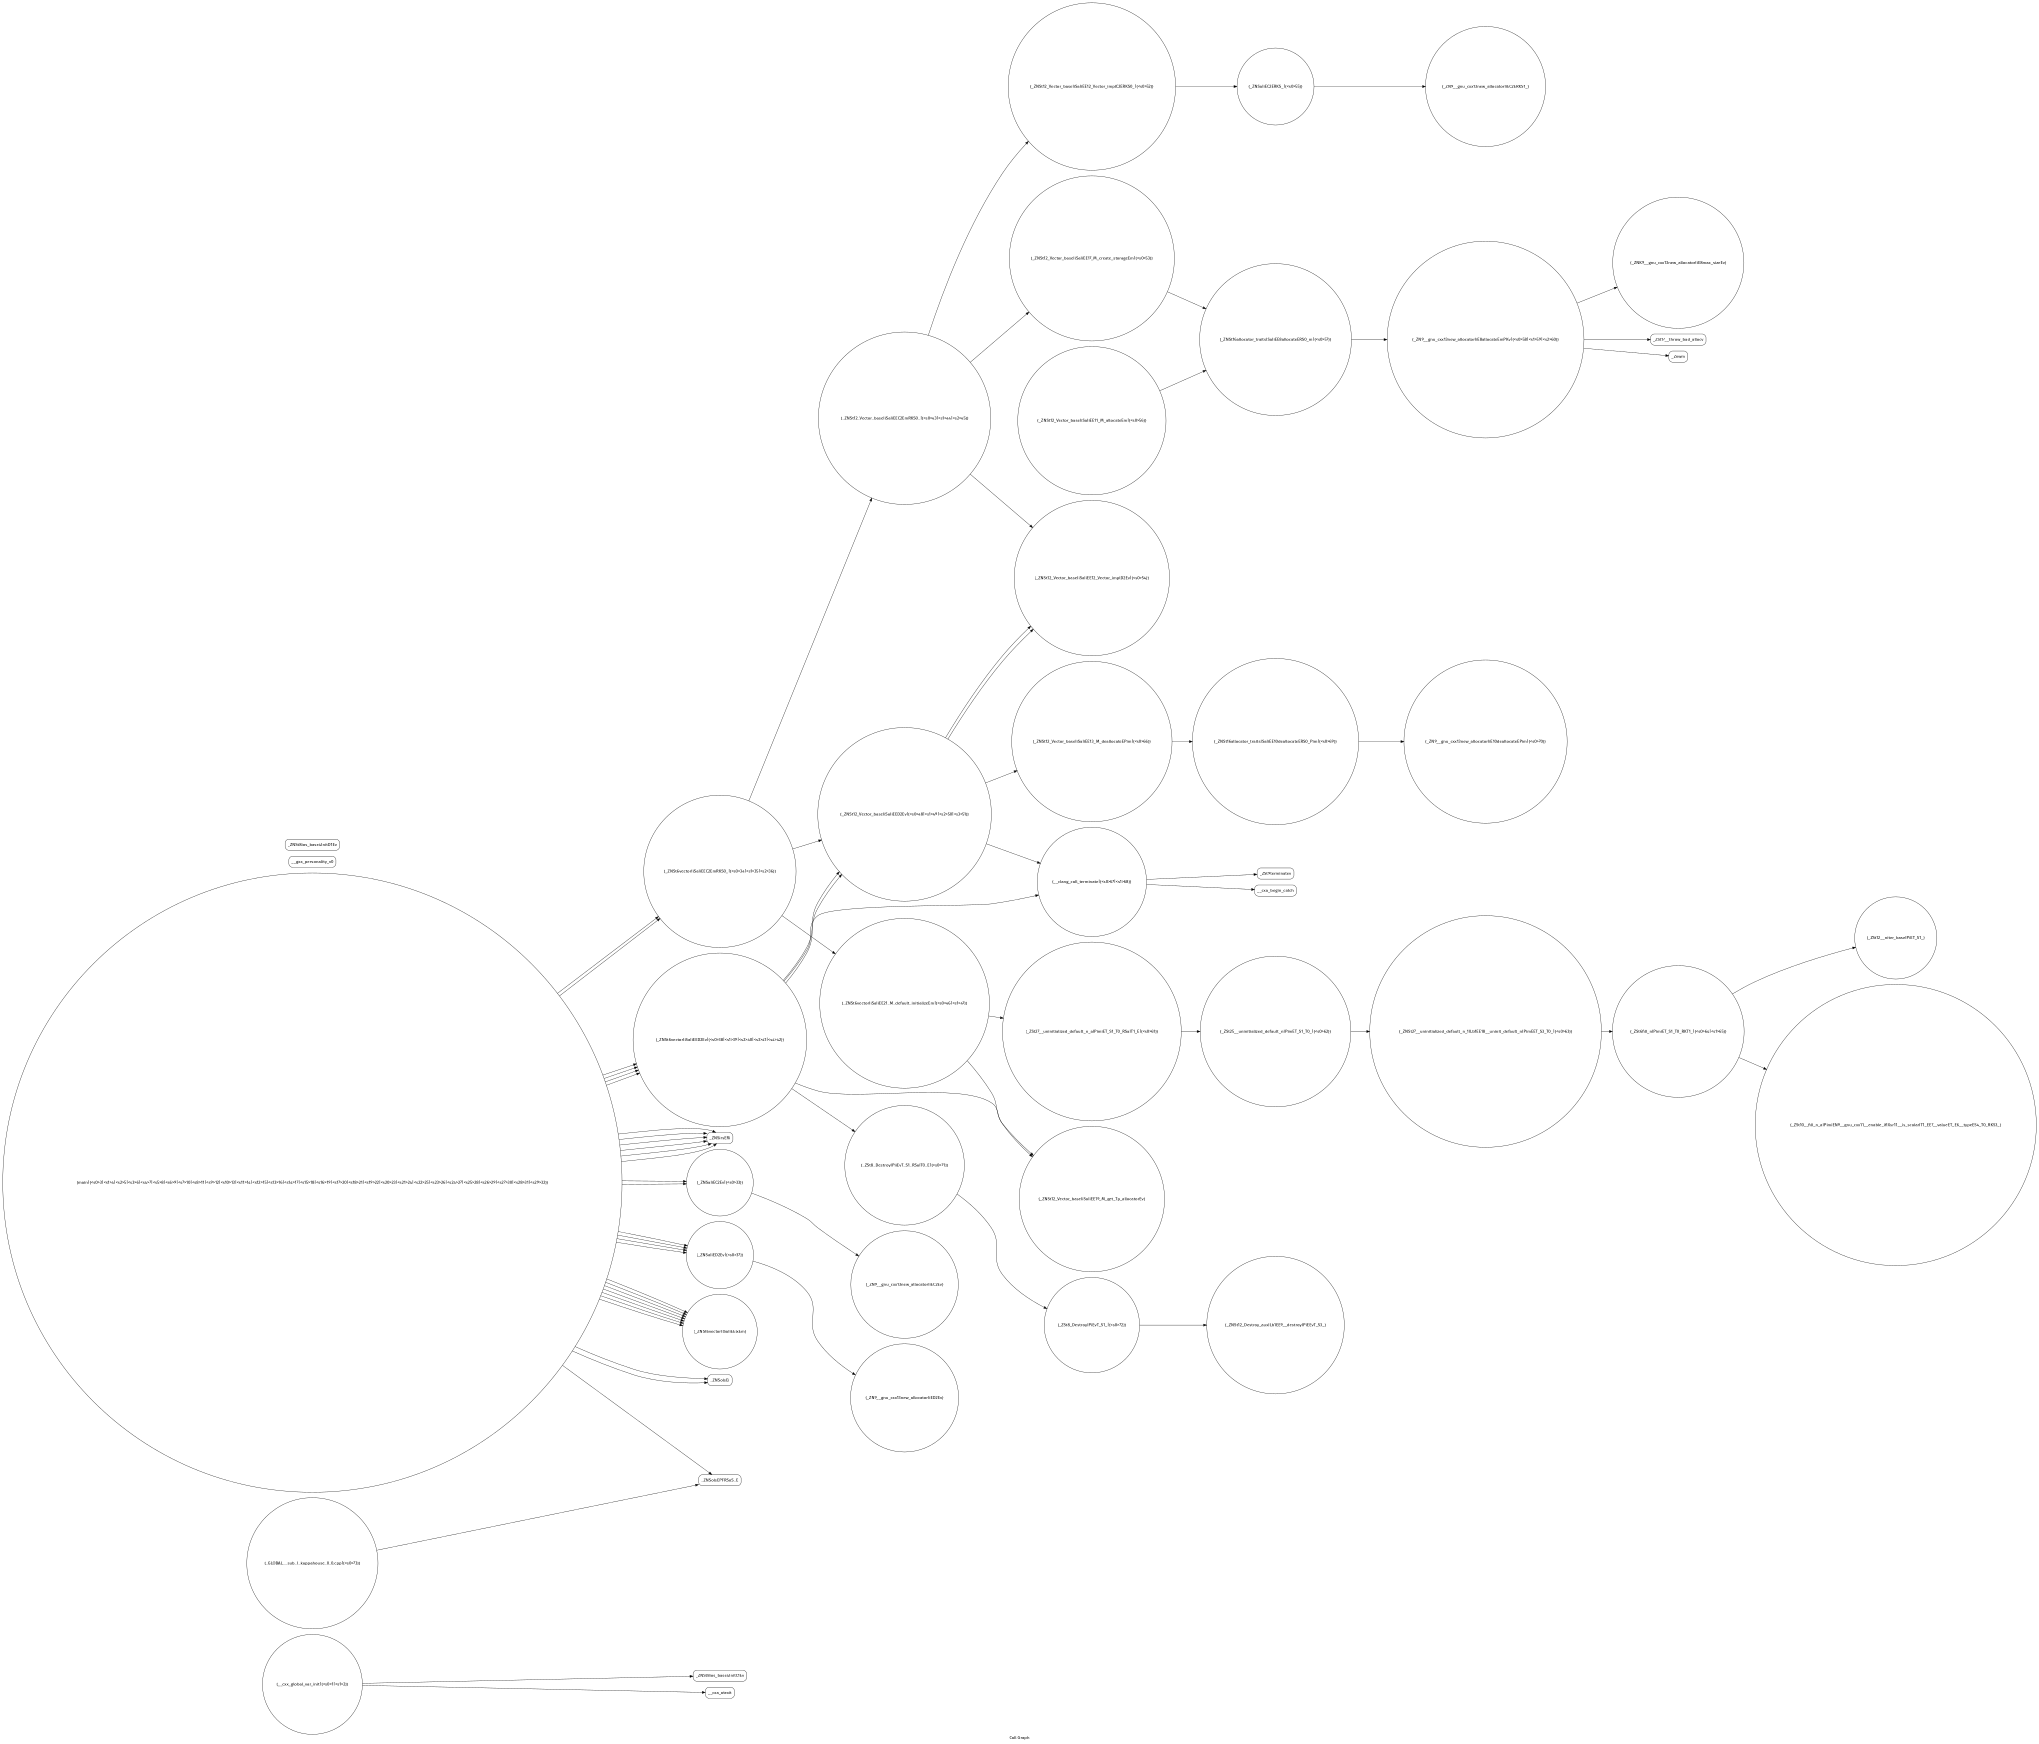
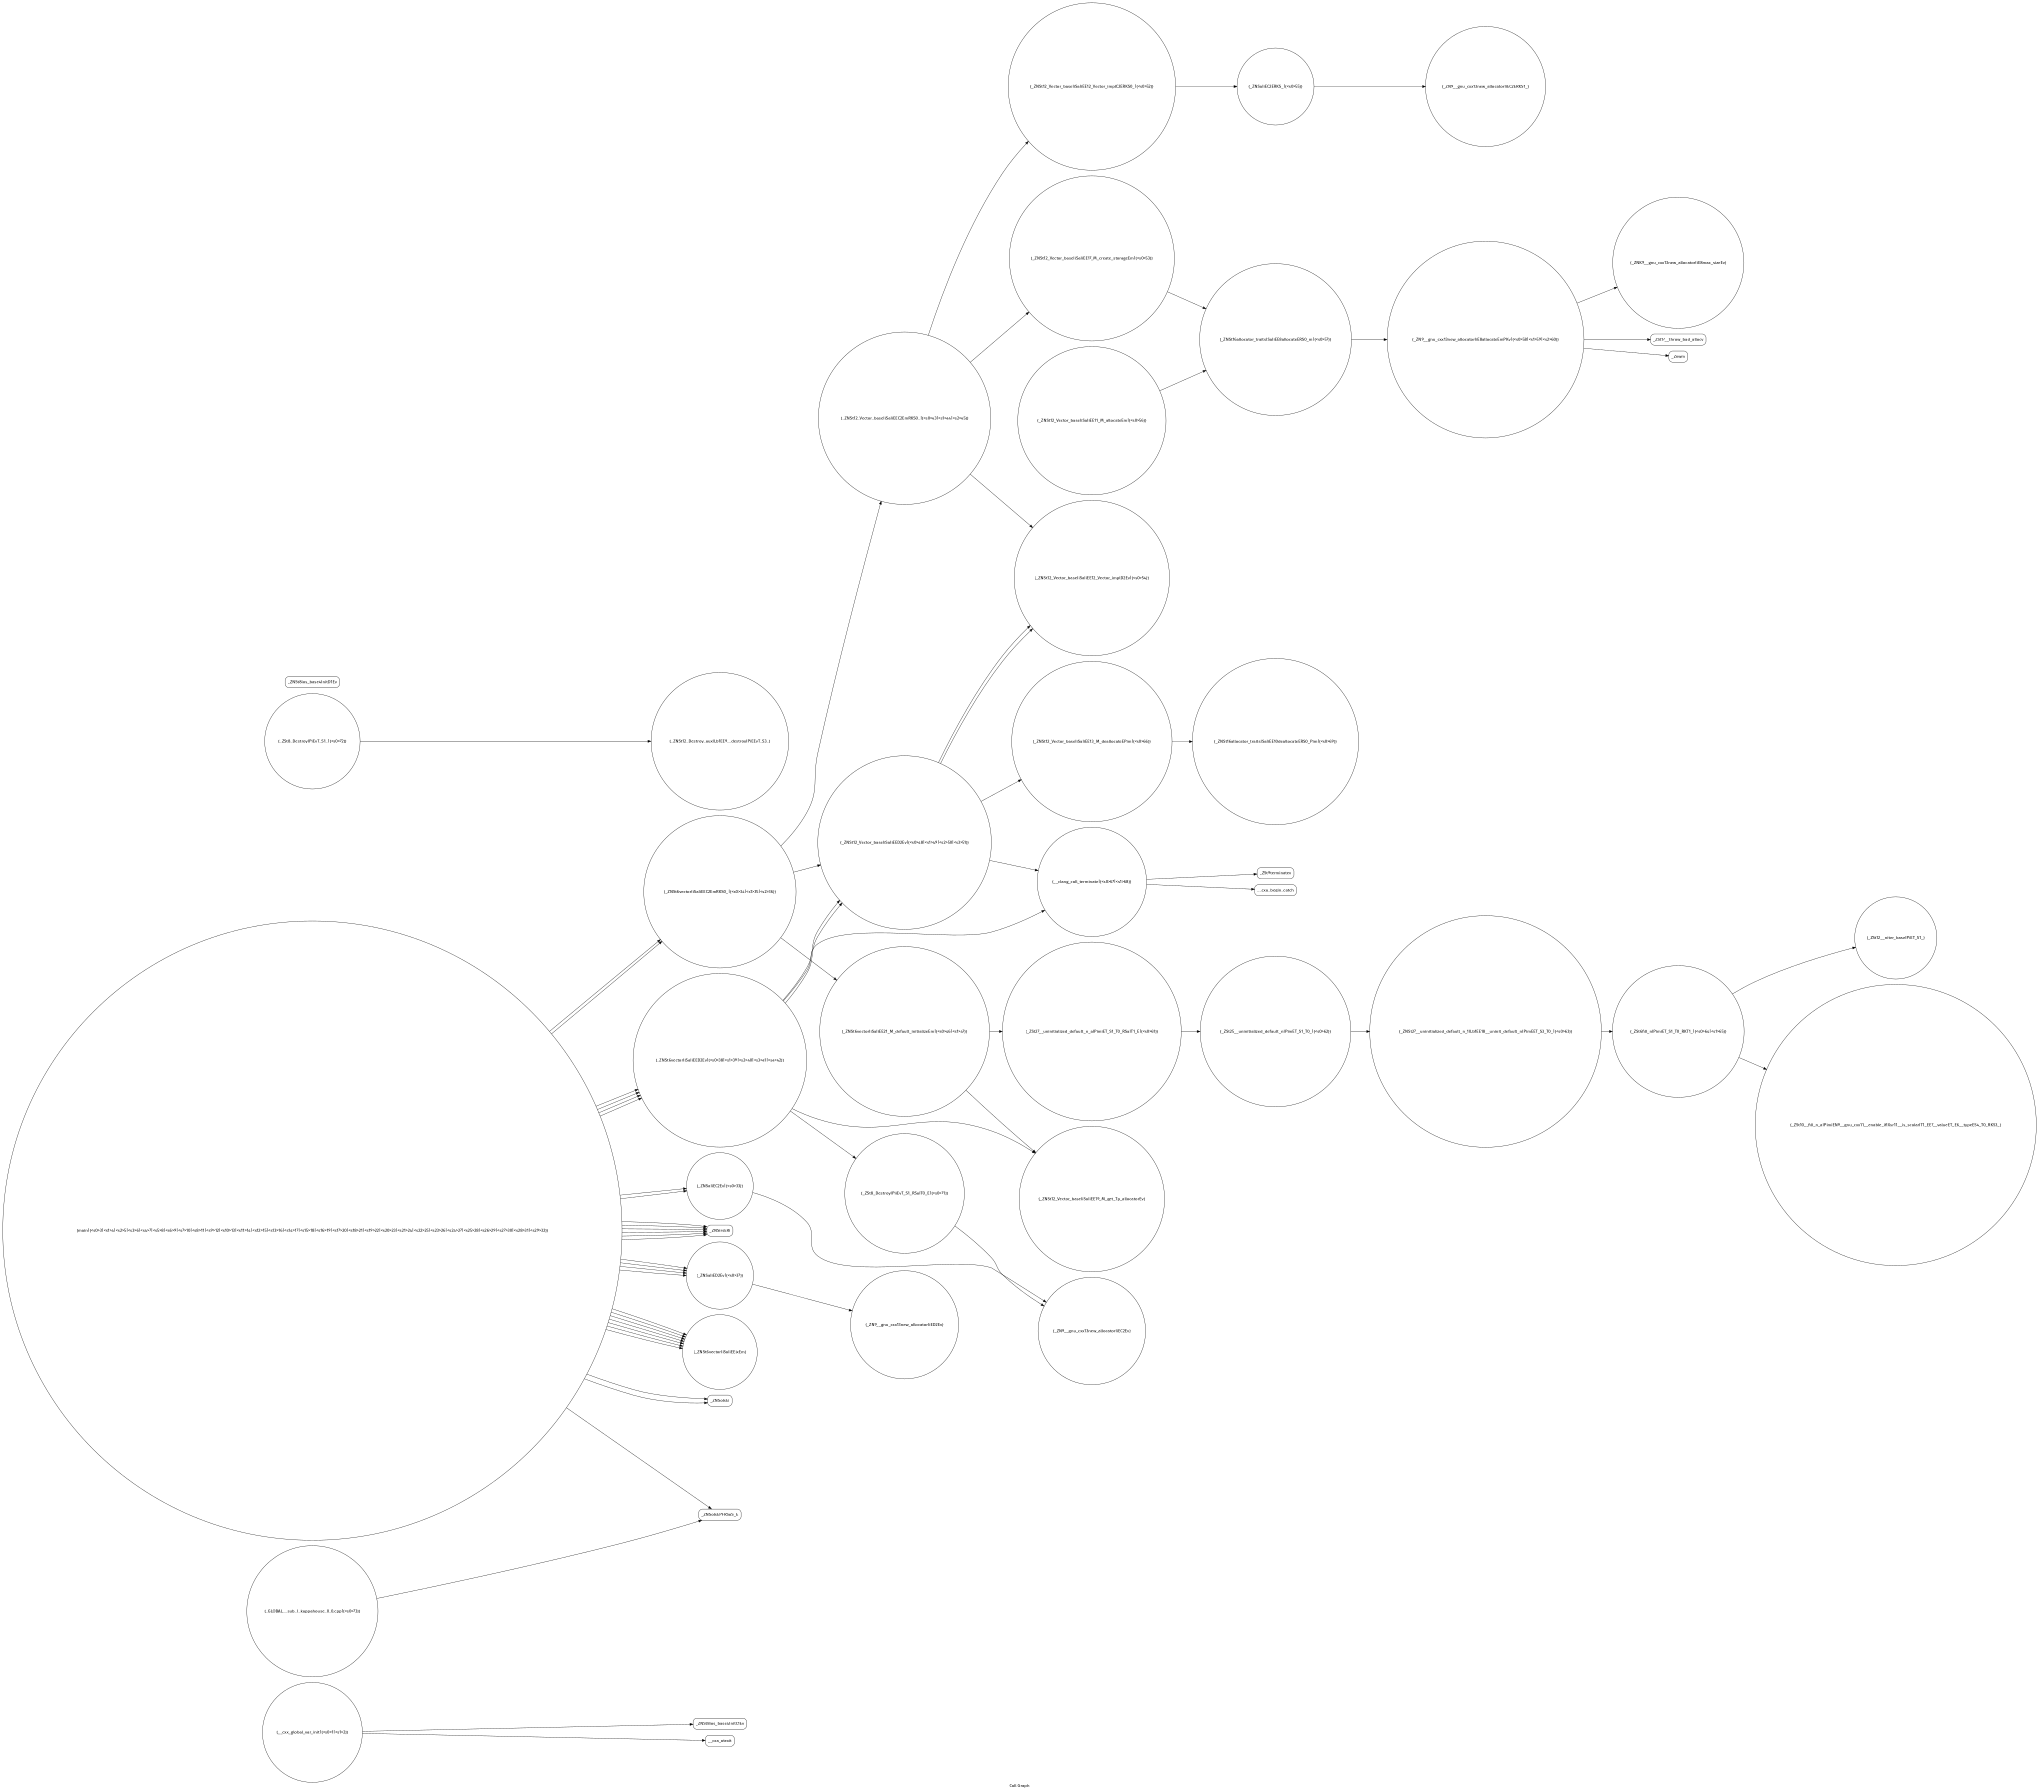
(1486, 742) -> none
(312, 862) -> none
(997, 1254) -> (997, 1267)
